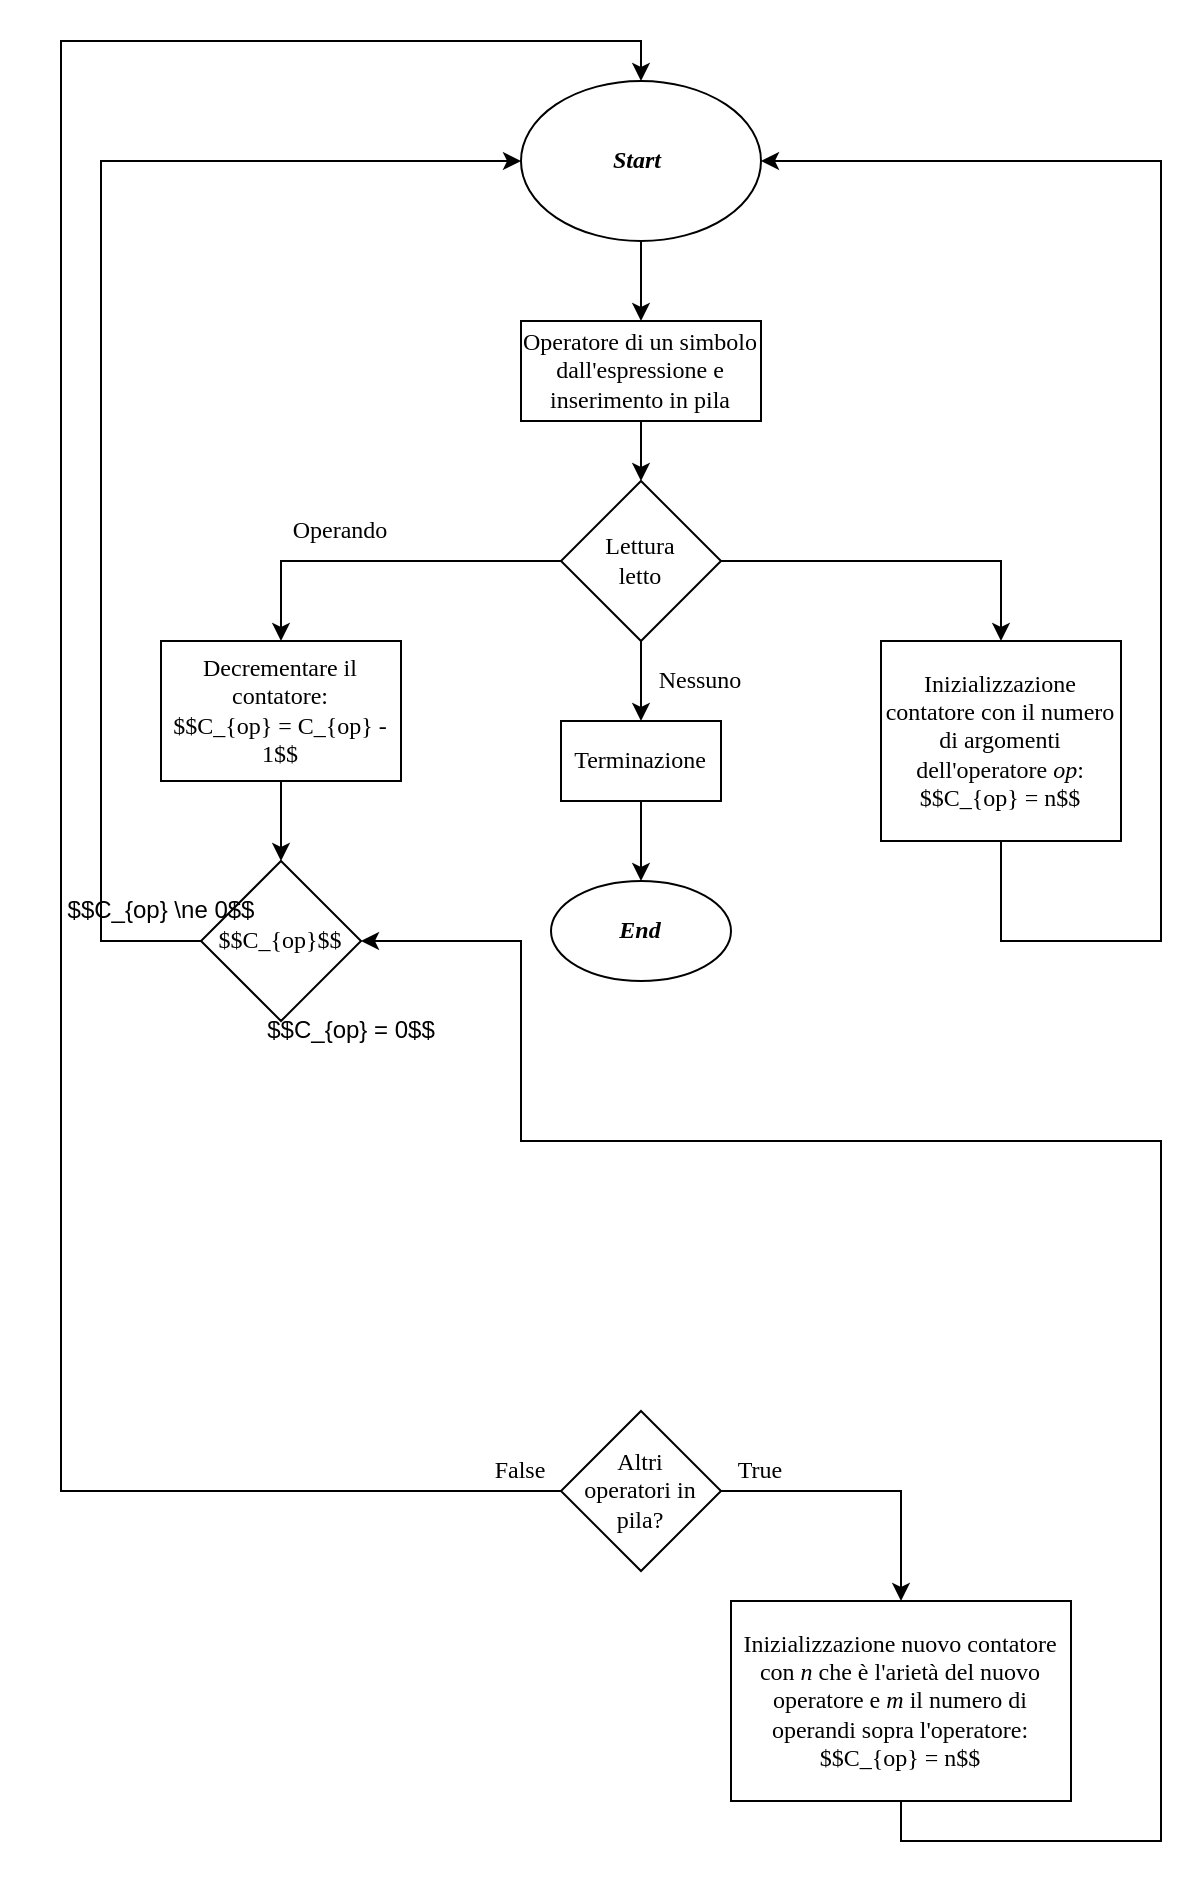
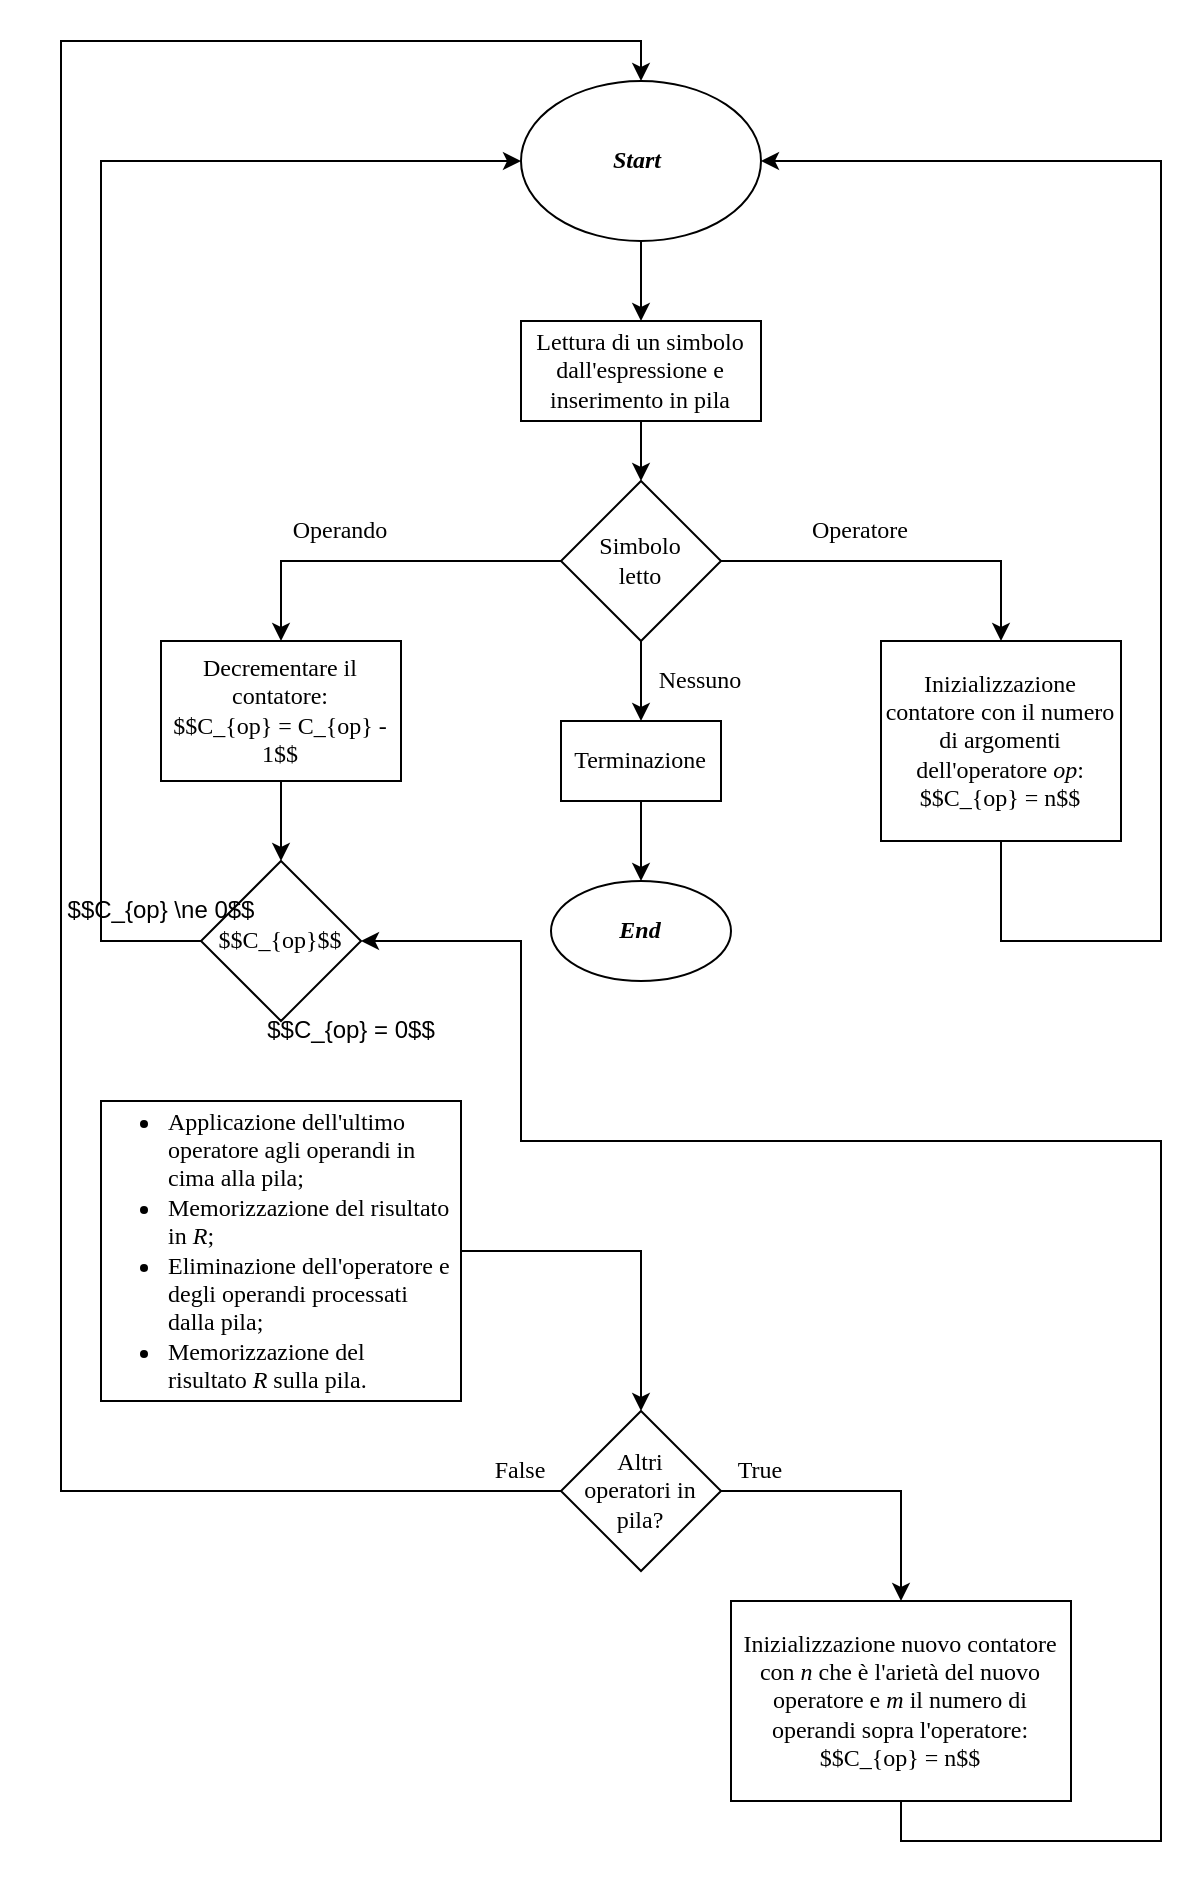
(641, 371) -> (641, 371)
none -> (861, 531)
(641, 561) -> (641, 561)
none -> (281, 1251)
none -> (624, 1251)
